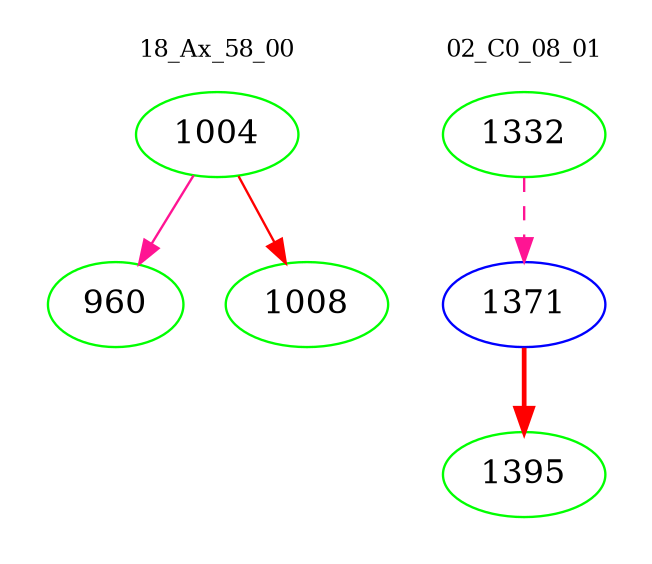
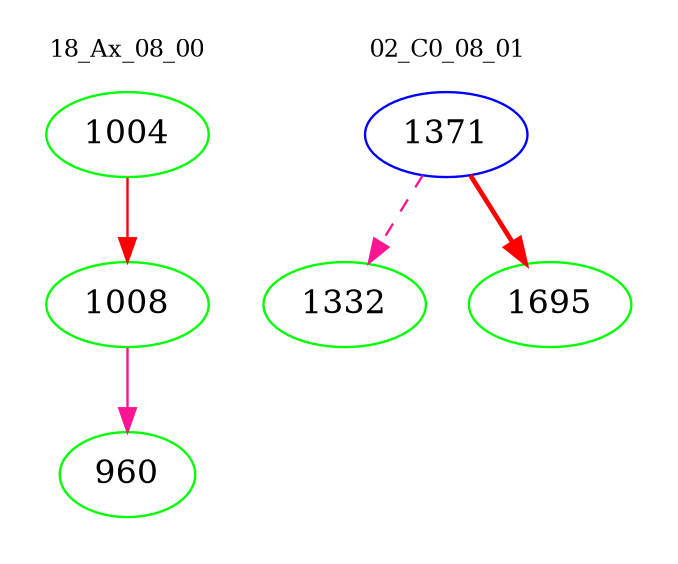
(217, 51) -> (128, 51)
(524, 208) -> (402, 209)
(173, 209) -> (128, 378)
(524, 475) -> (550, 305)
